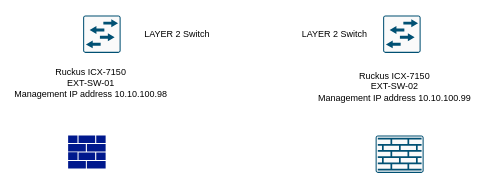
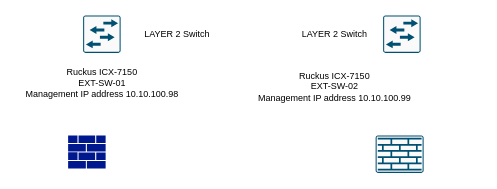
(90, 83) -> (102, 83)
(394, 87) -> (334, 87)
